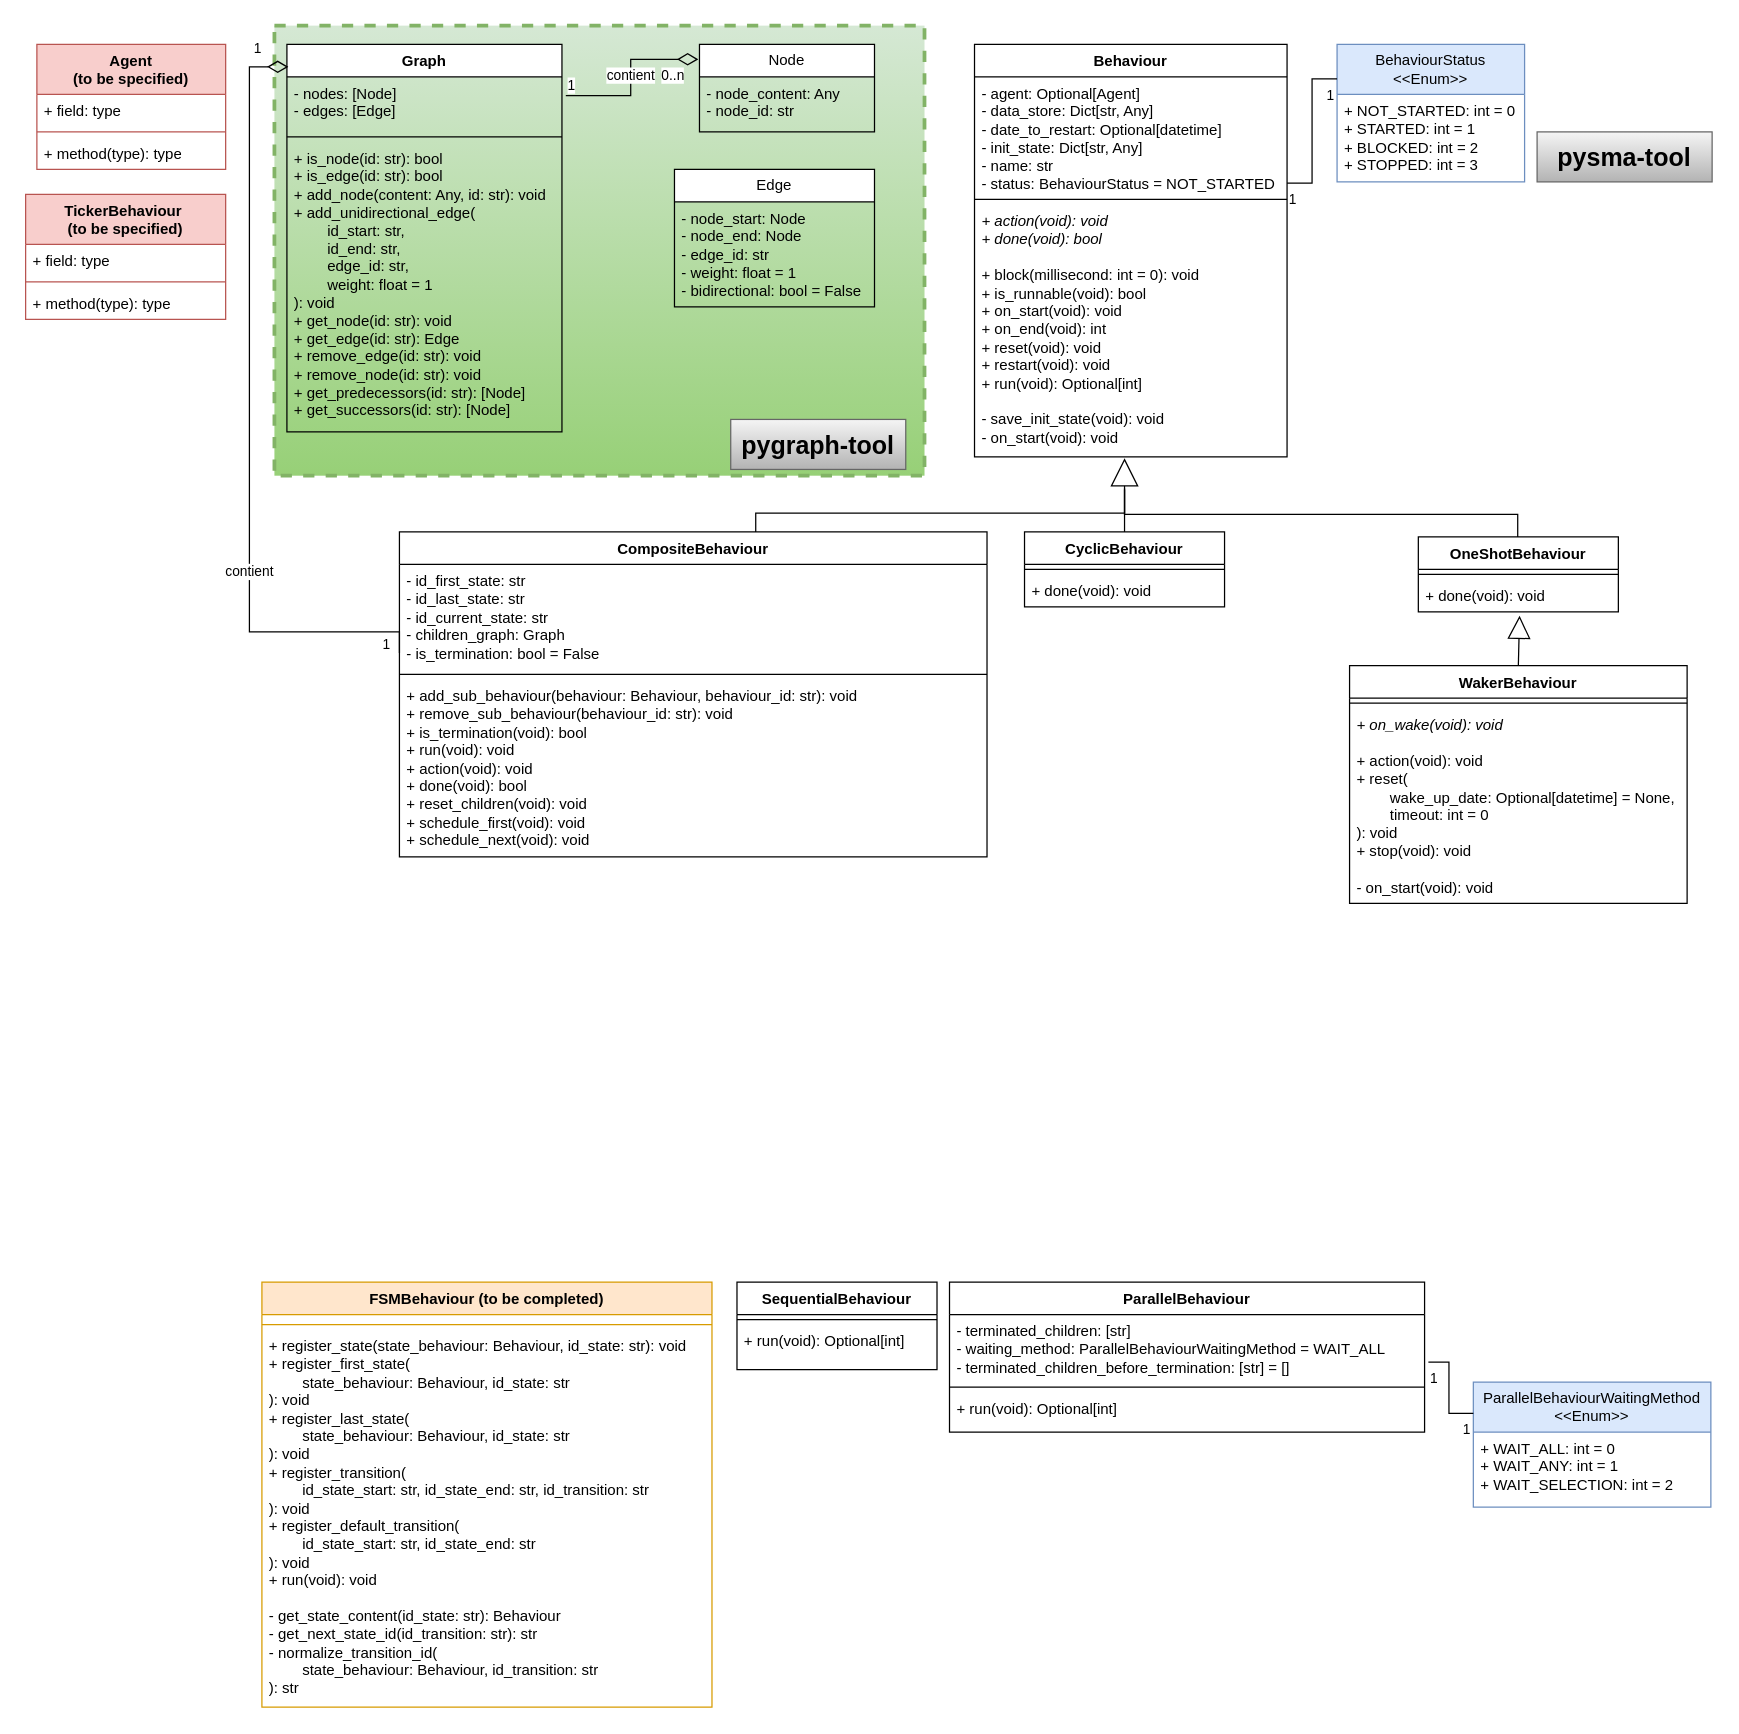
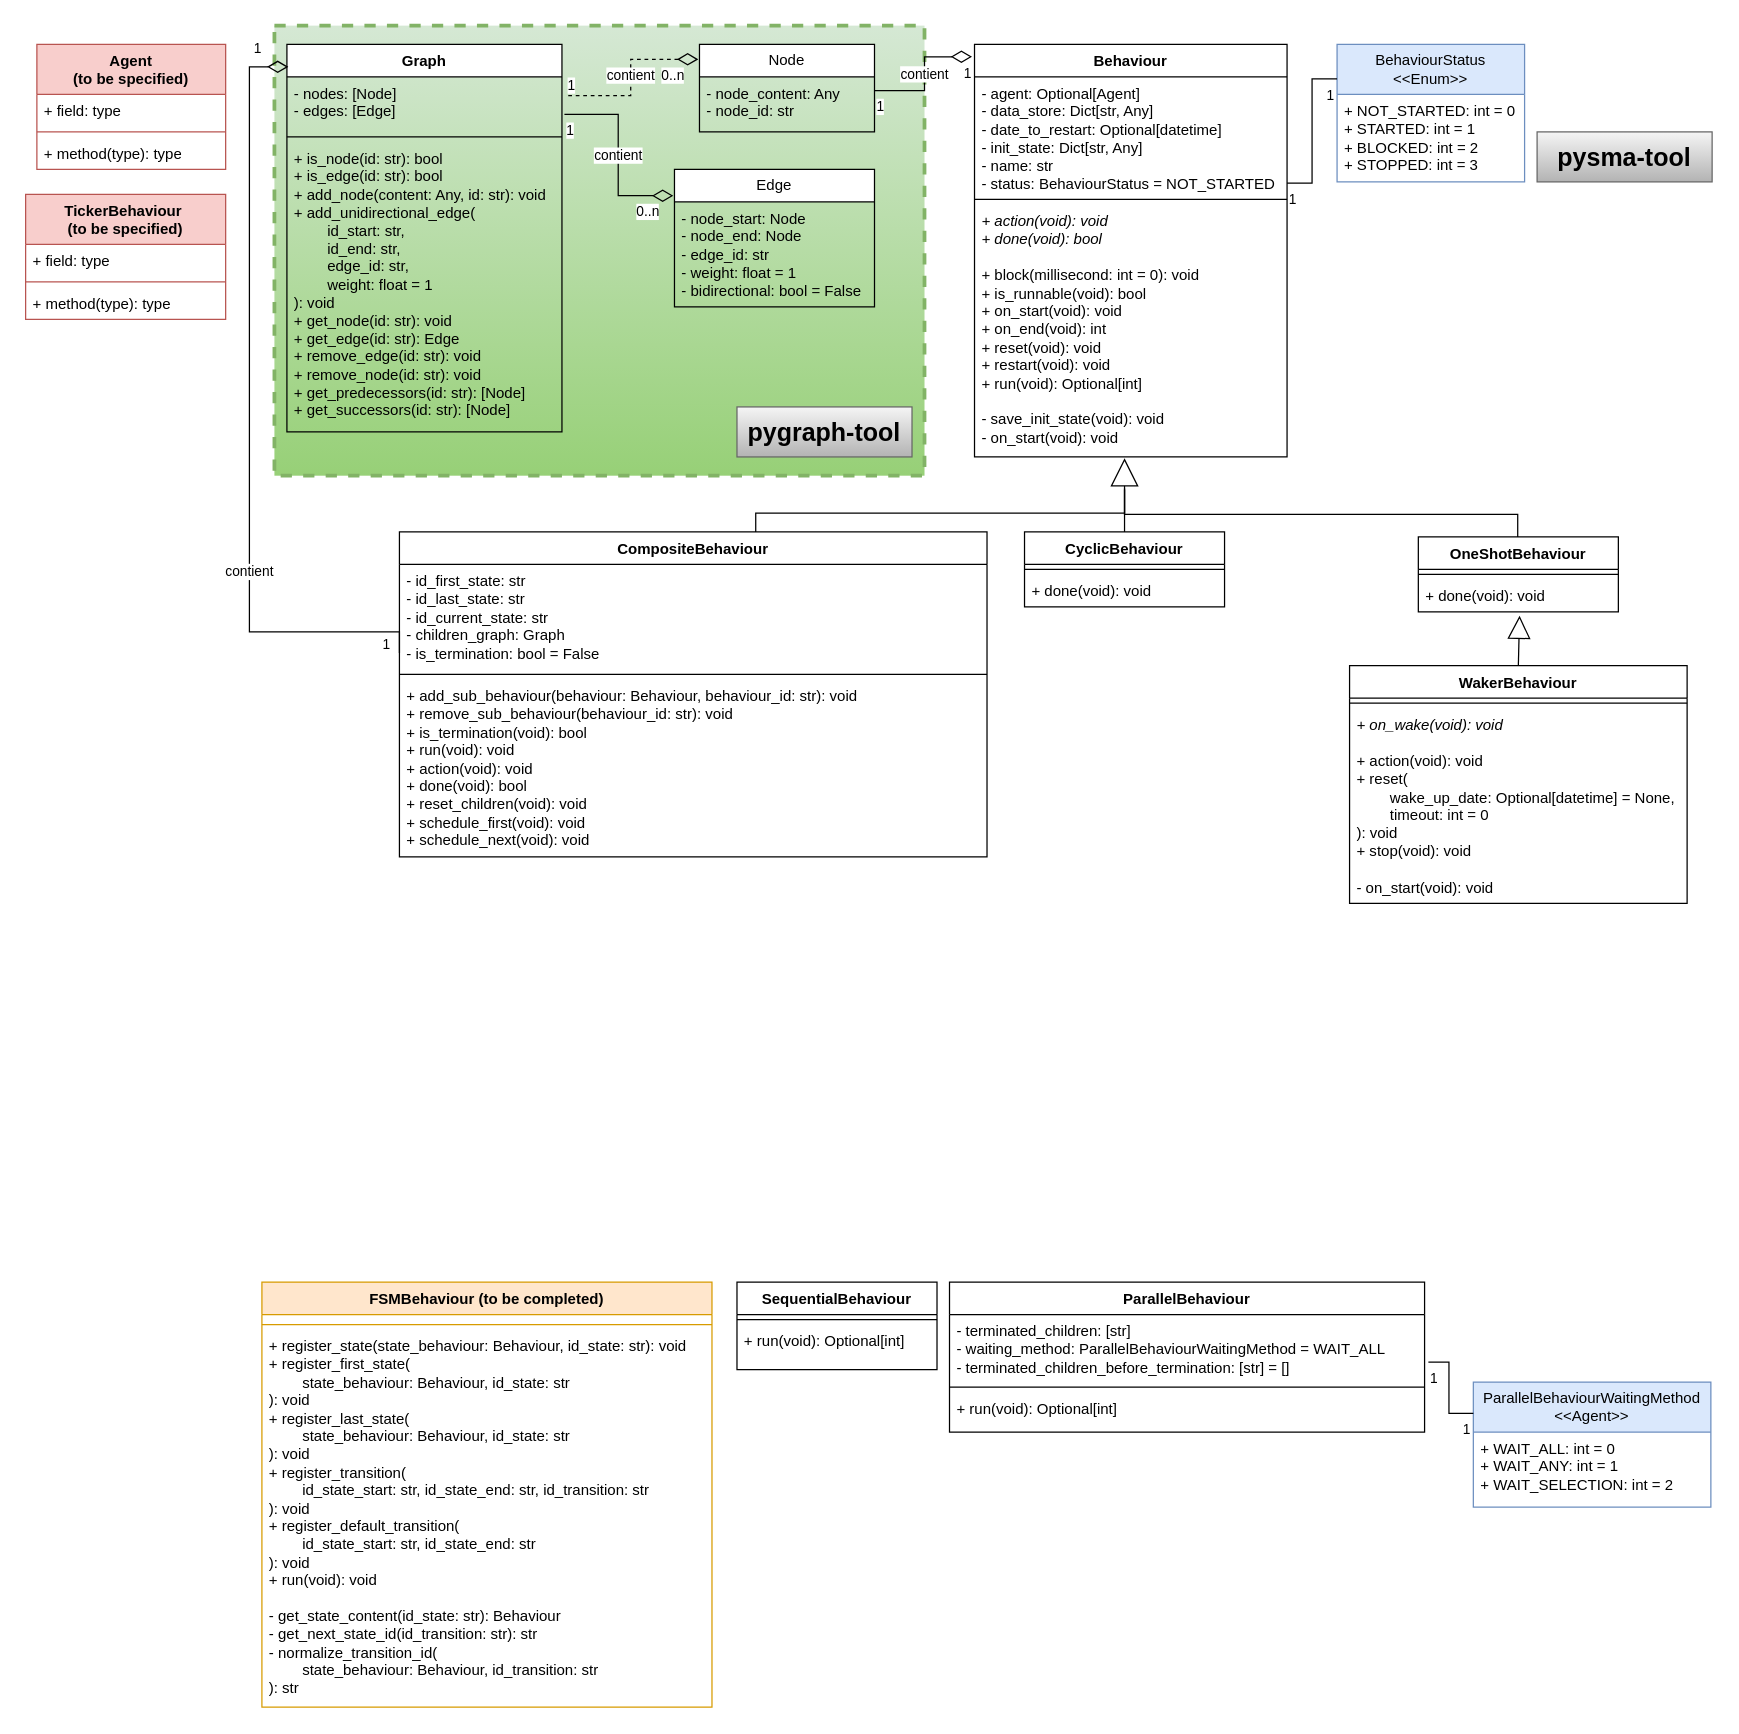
none -> (924, 84)
(605, 96) -> (605, 96)
none -> (618, 146)
(818, 444) -> (824, 432)
(1592, 1407) -> (1592, 1407)
